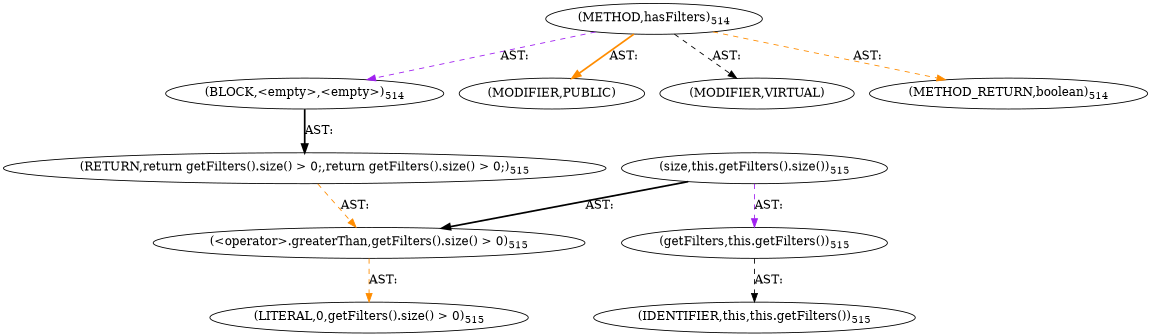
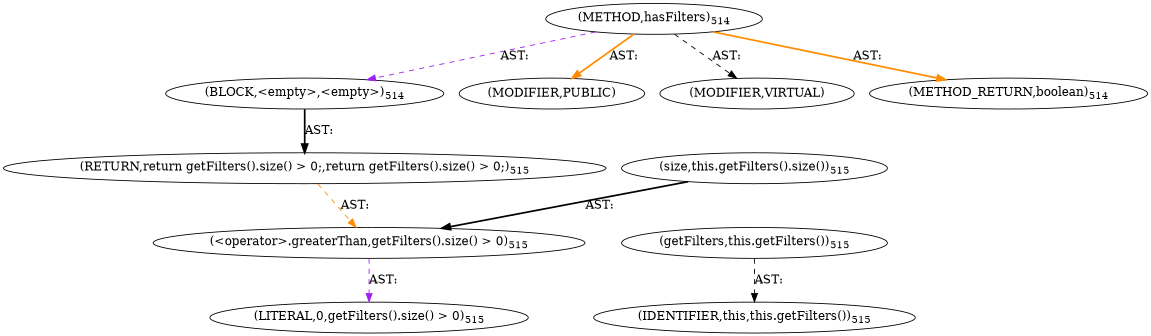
(825, 55) -> (825, 55)
(754, 201) -> none
(369, 276) -> (369, 276)
